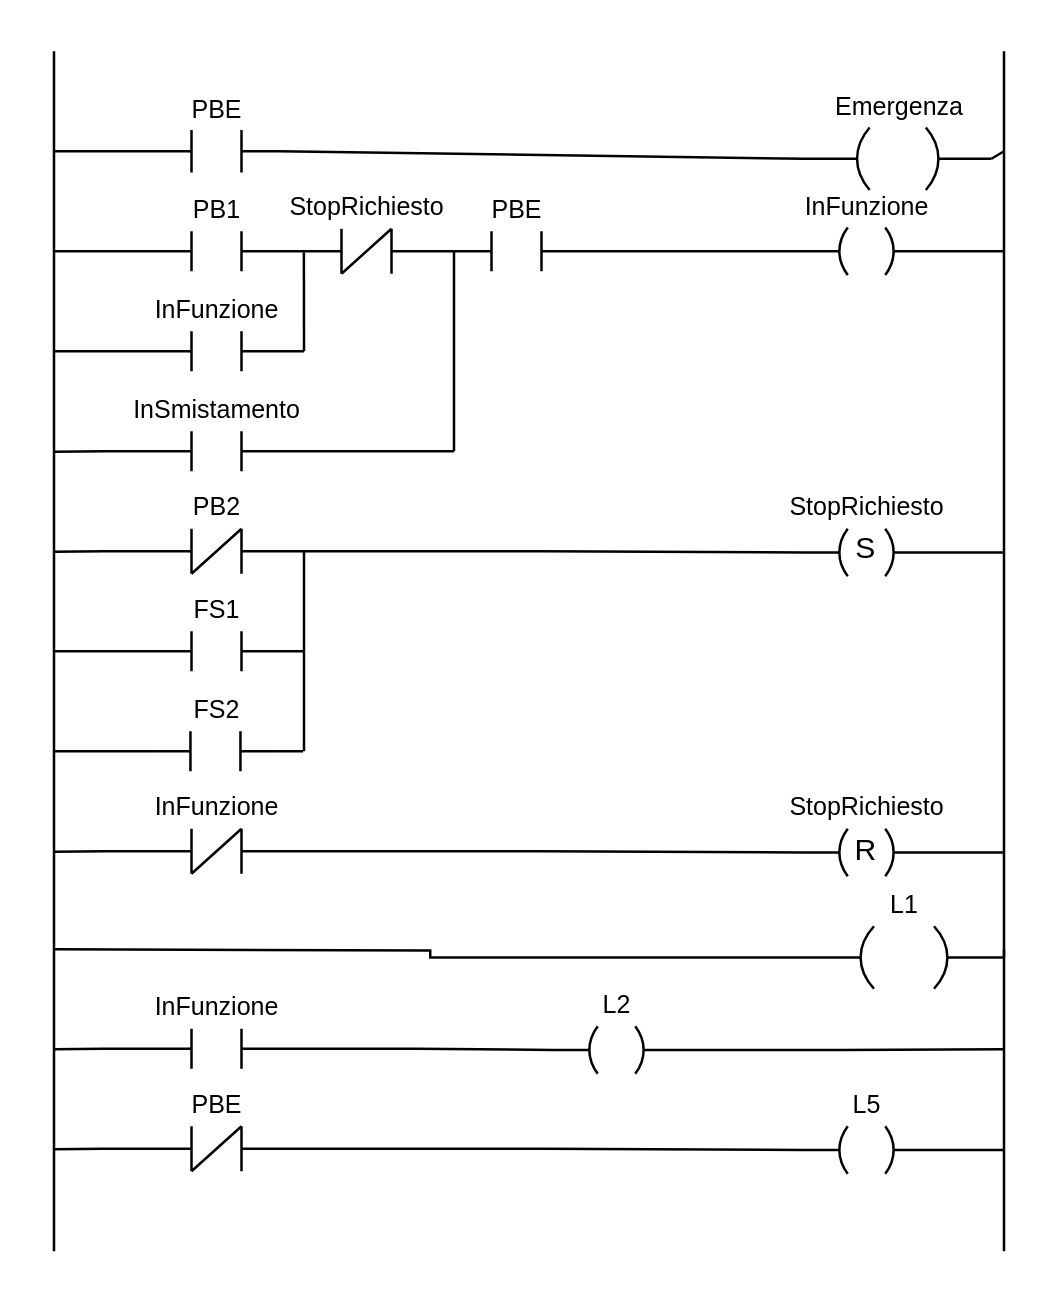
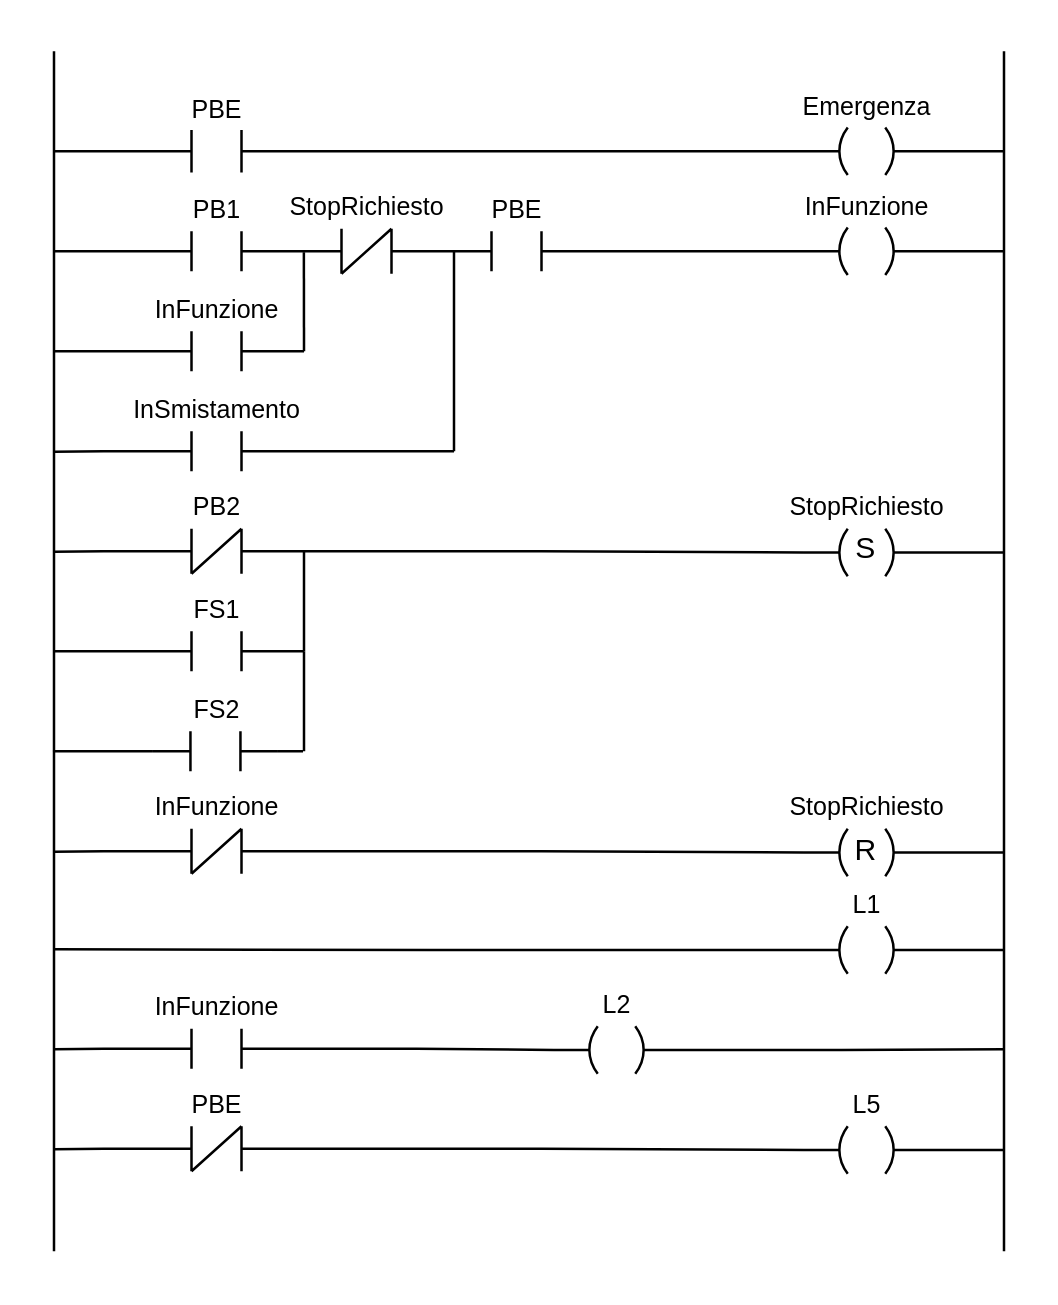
(898, 159) -> (866, 151)
(904, 958) -> (866, 950)
